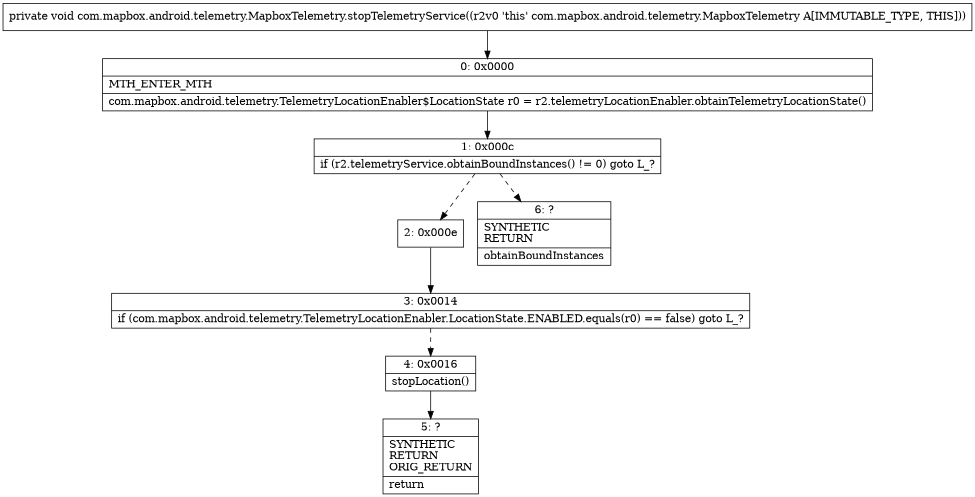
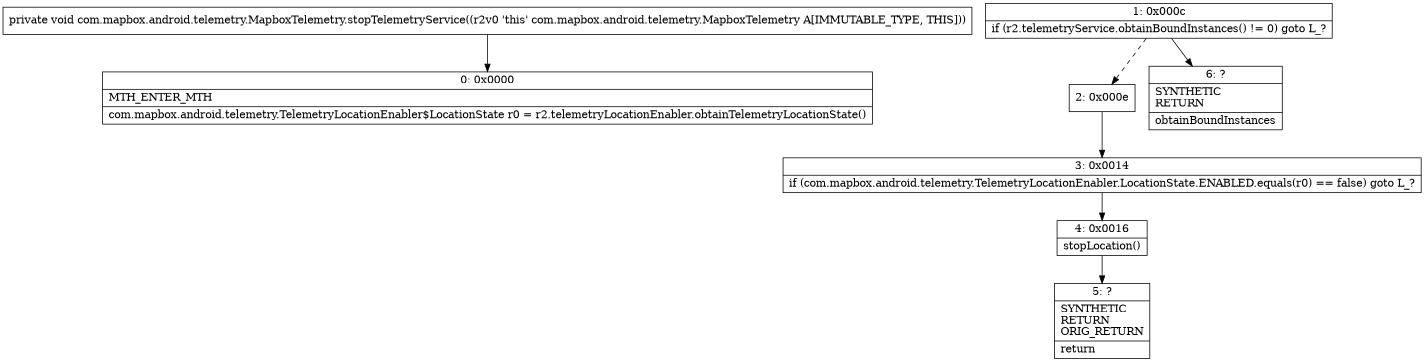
(487, 121) -> none
(508, 185) -> (1180, 49)
(431, 338) -> (1102, 203)
